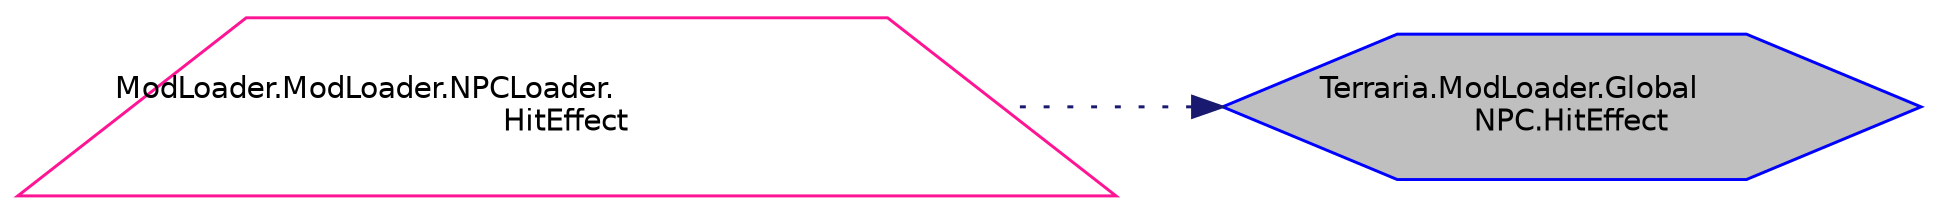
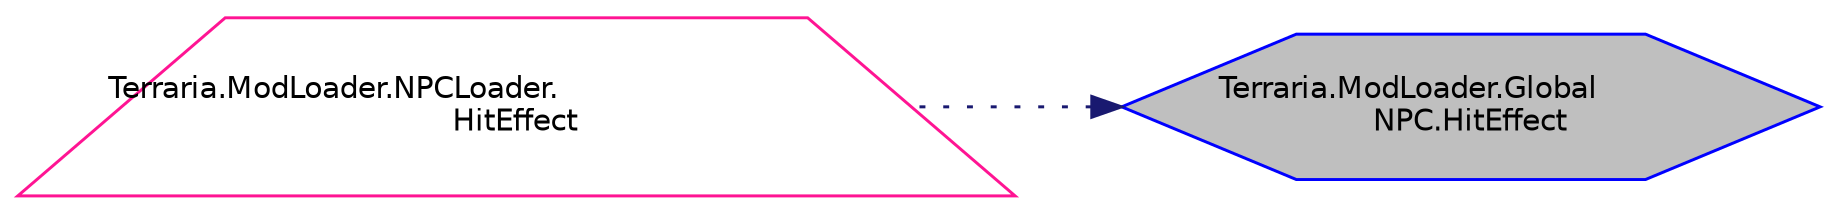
(567, 107) -> (516, 107)
